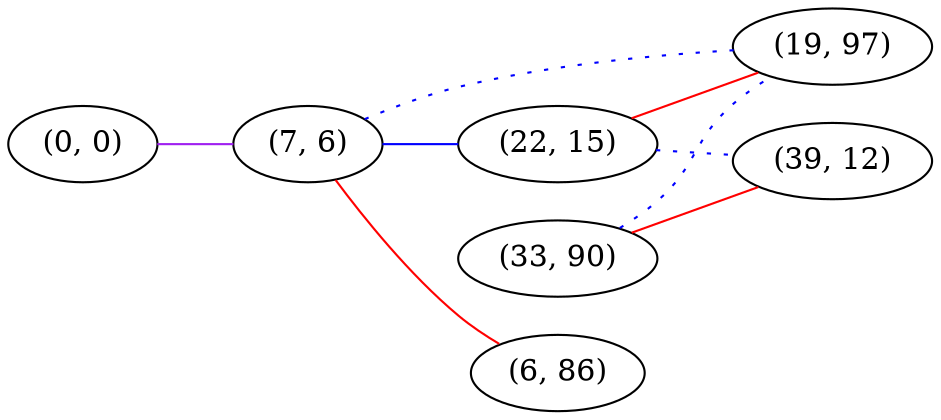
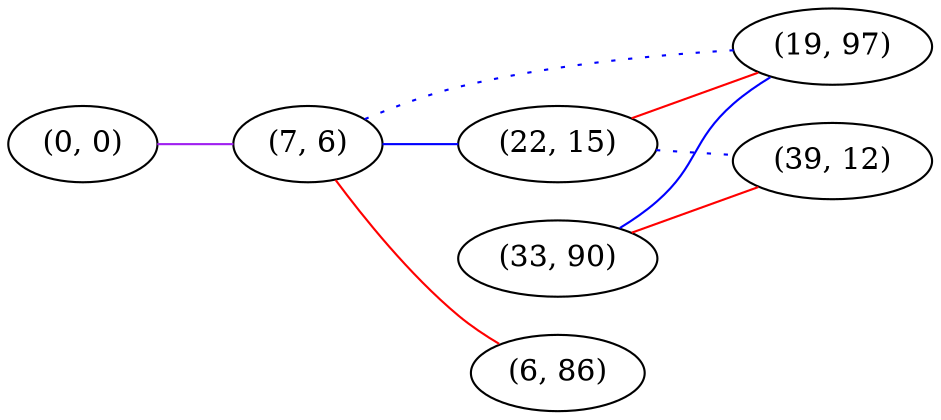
(687, 167) -> (687, 167)
